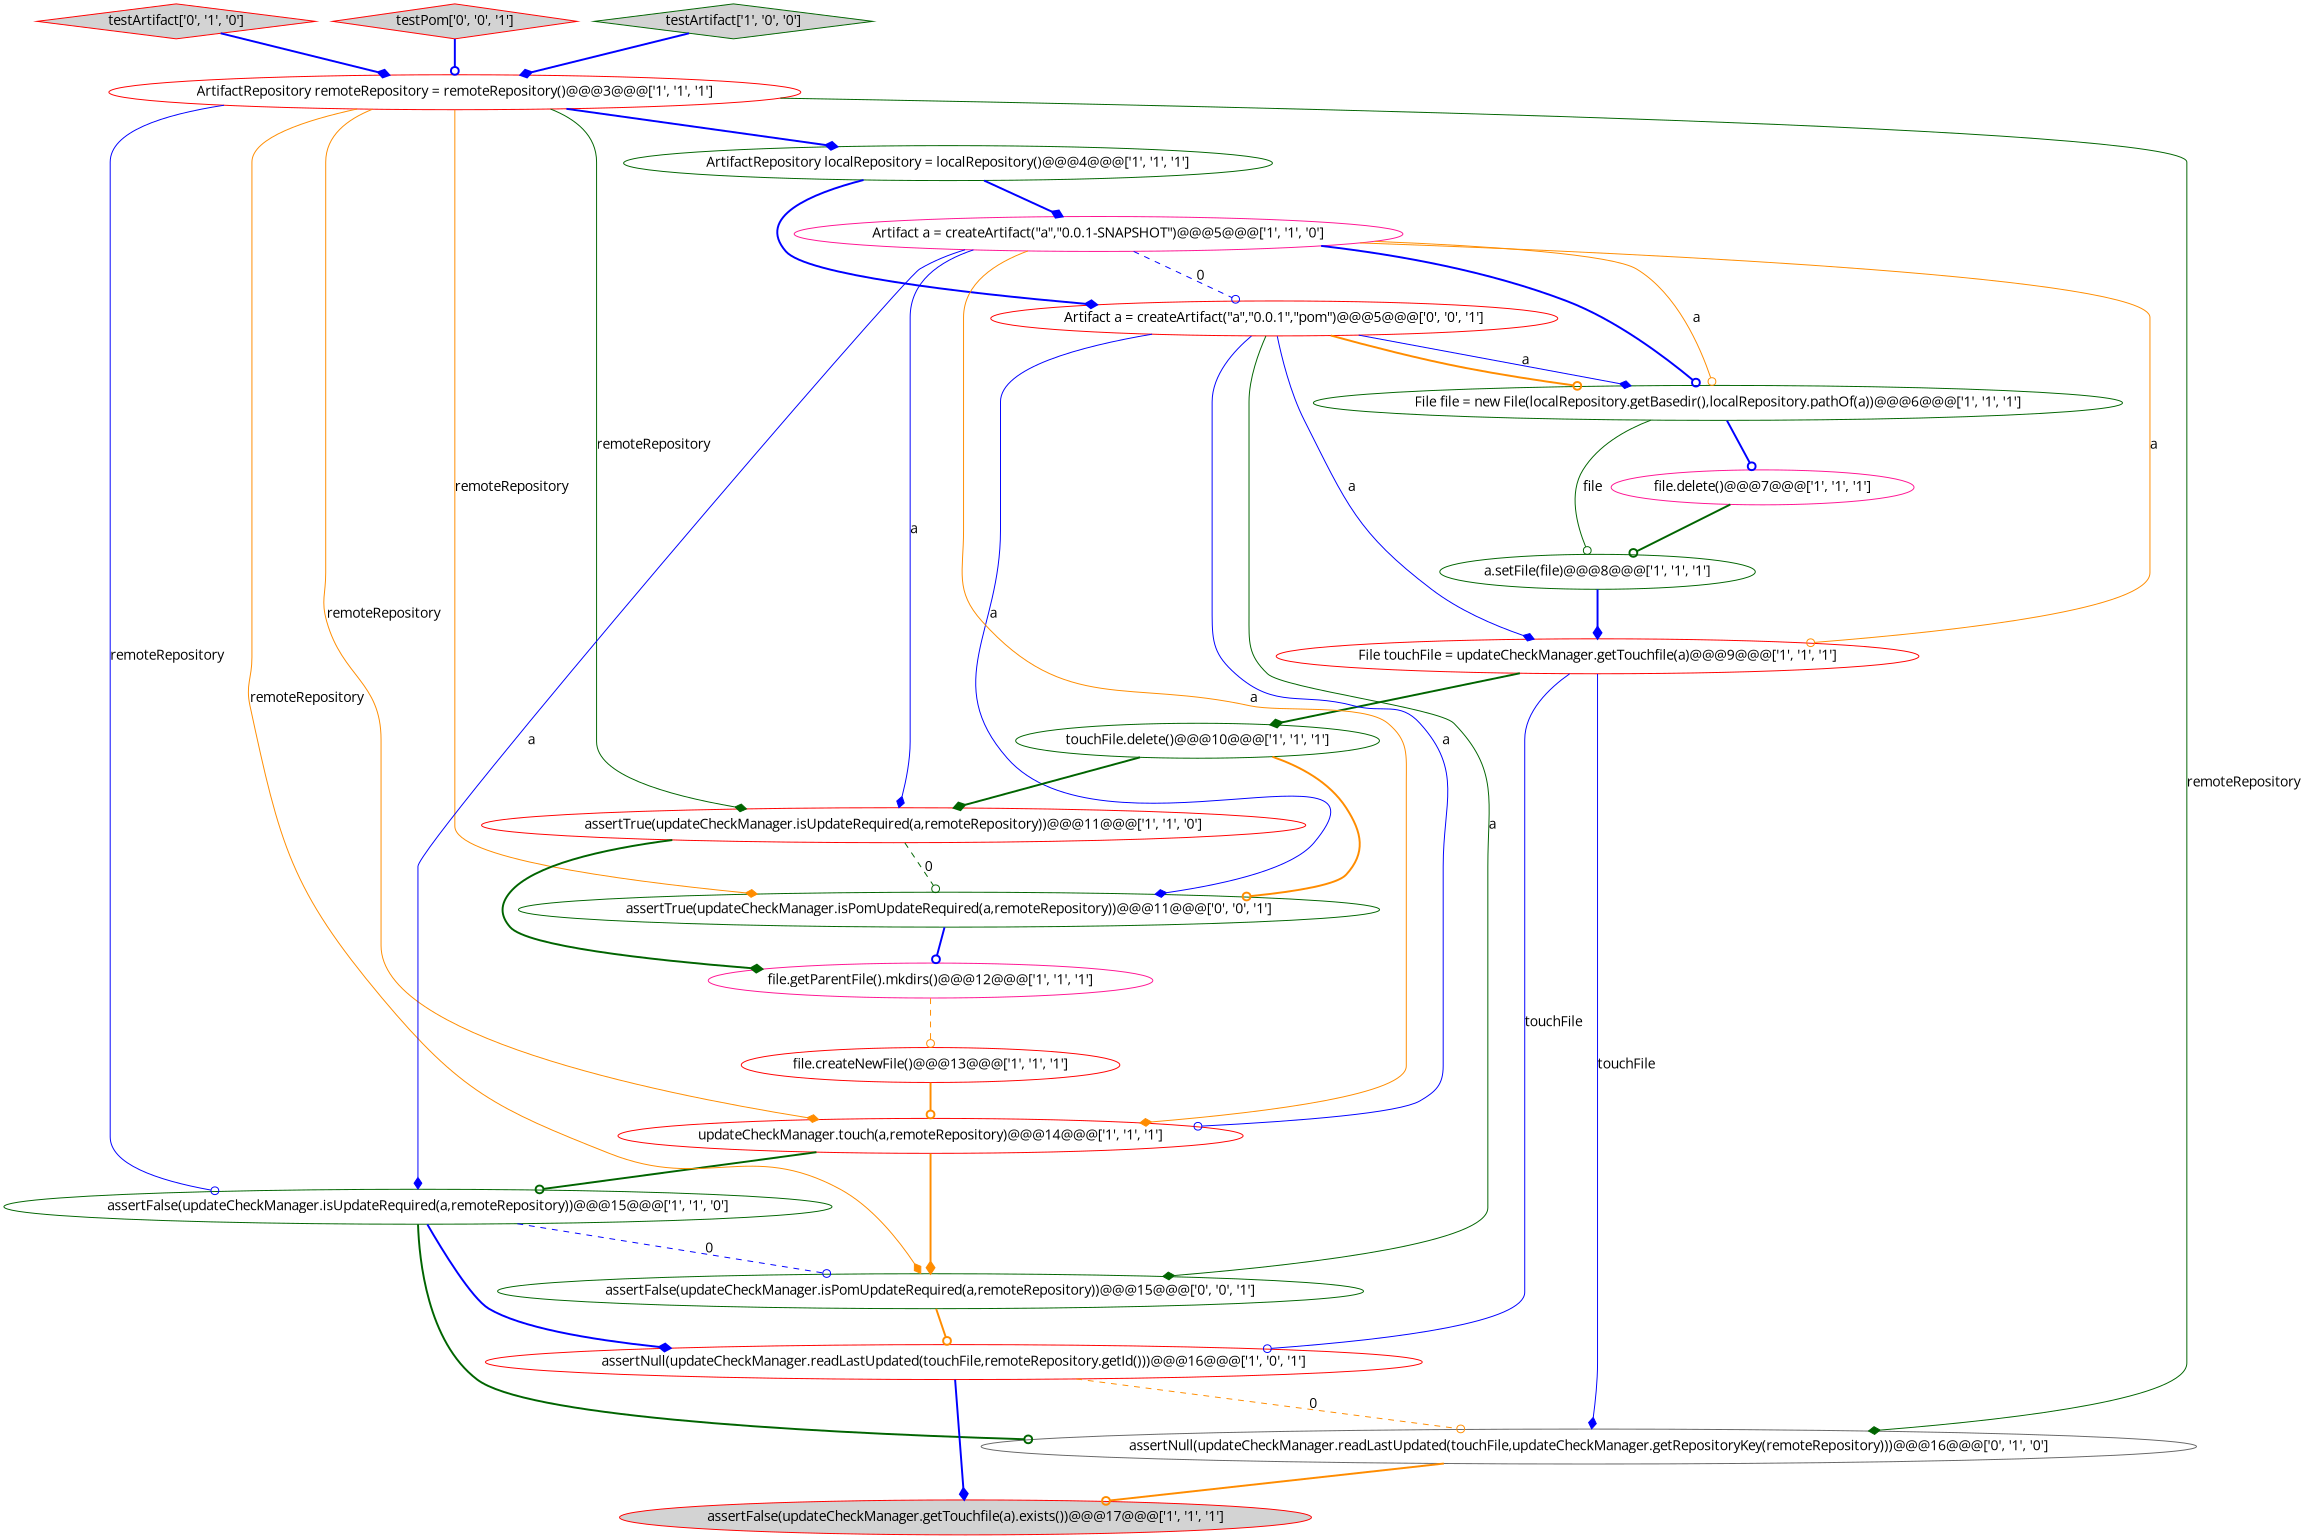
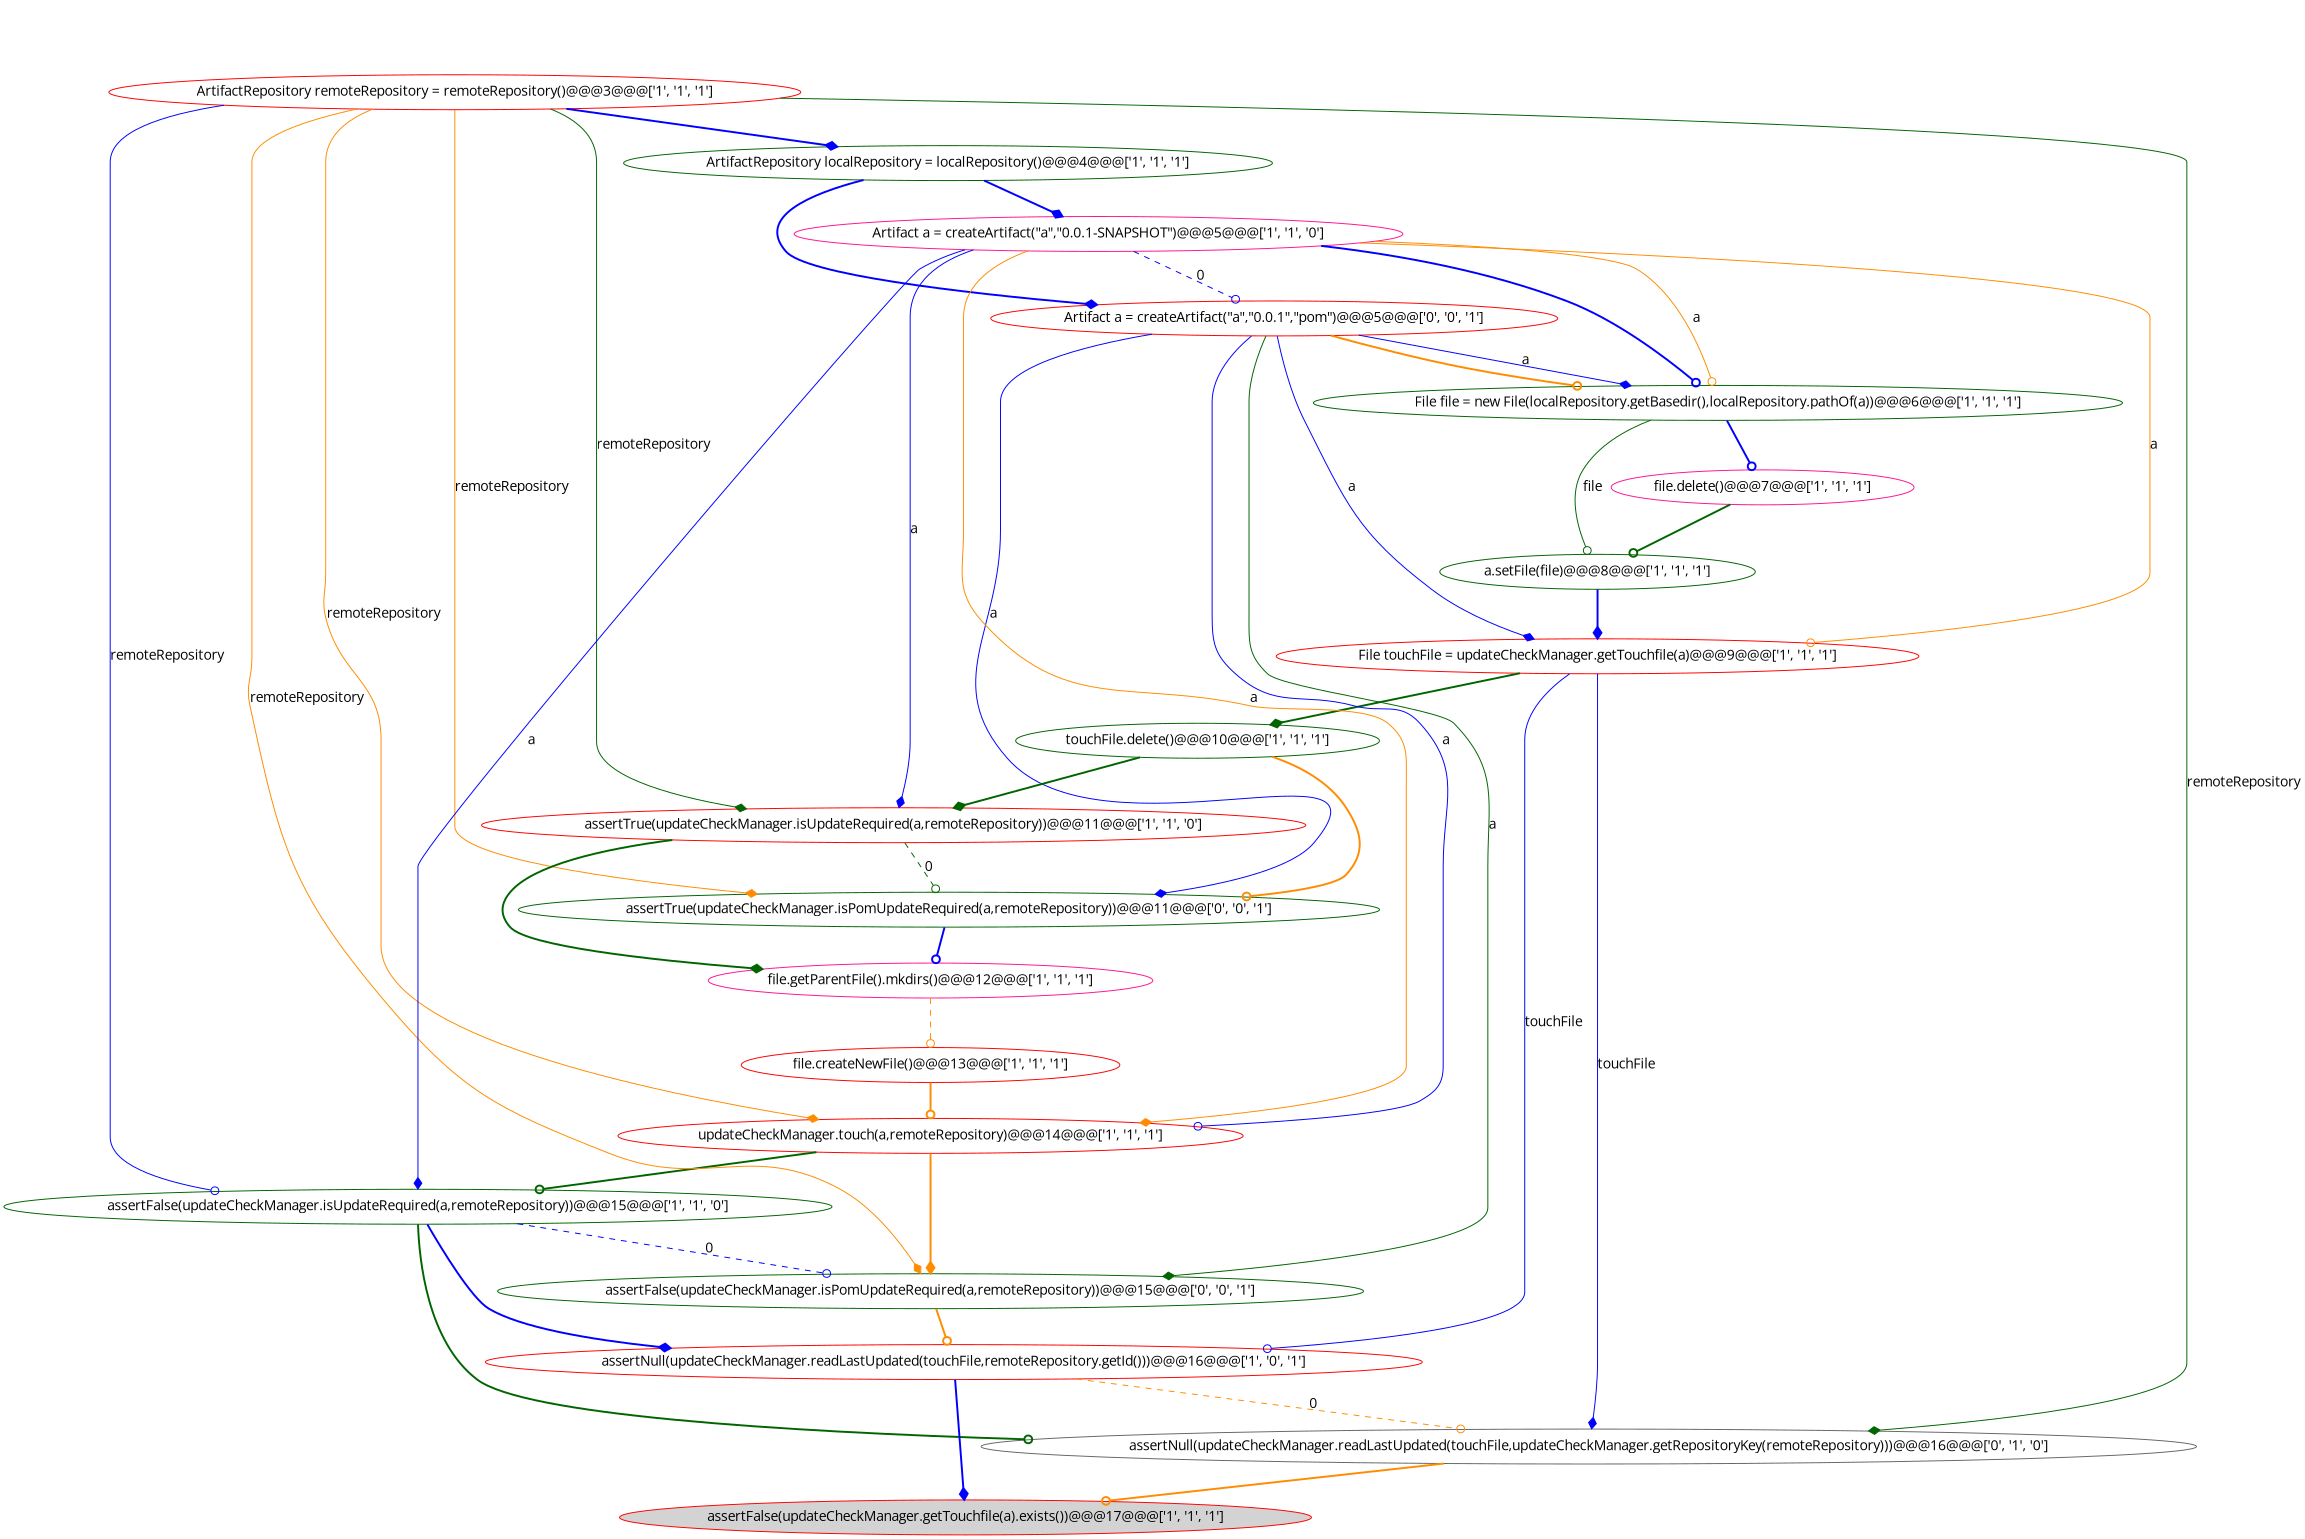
(176, 21) -> none
(455, 21) -> none
(733, 21) -> none
